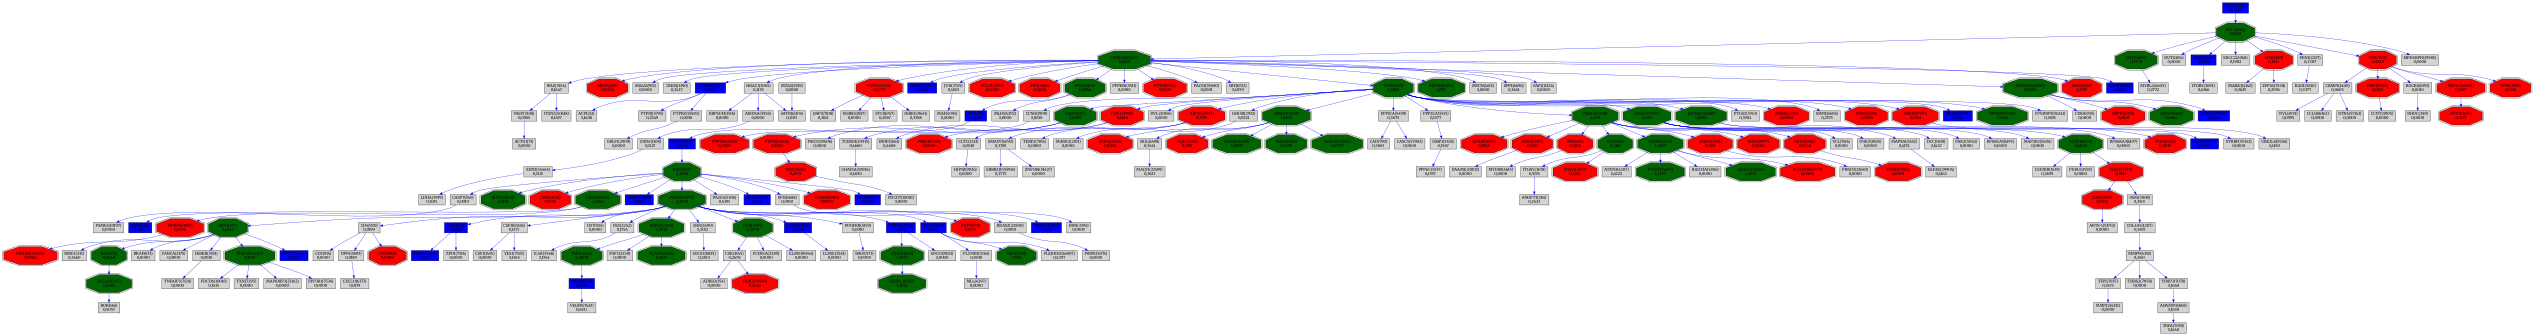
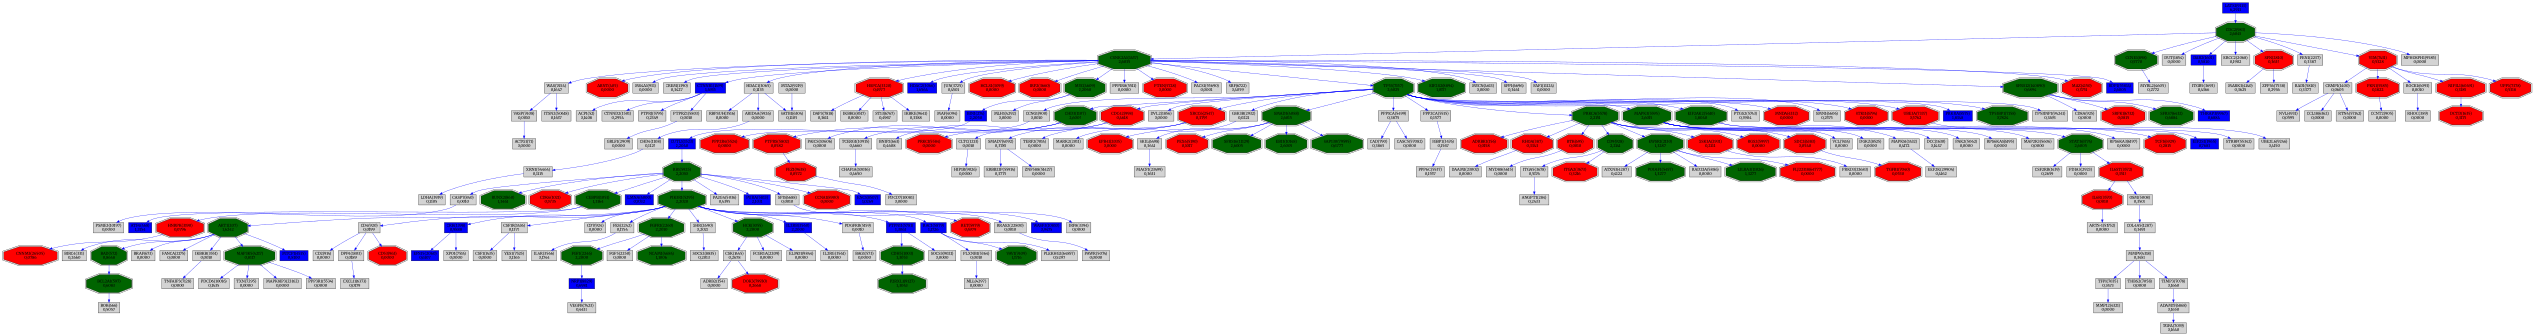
none -> (618, 116)
